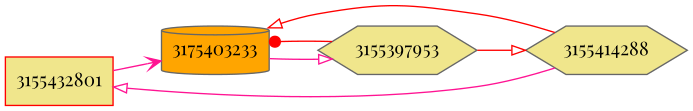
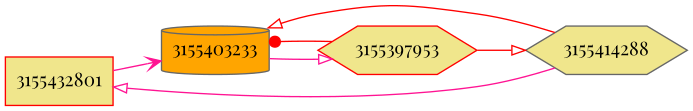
(215, 50) -> (215, 50)
(397, 50) -> (397, 50)
